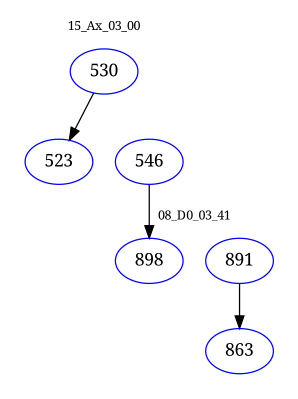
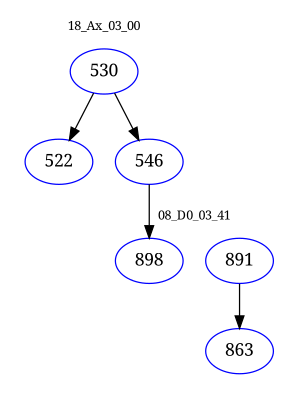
(104, 27) -> (104, 27)
none -> (124, 111)
(59, 162) -> (59, 162)
